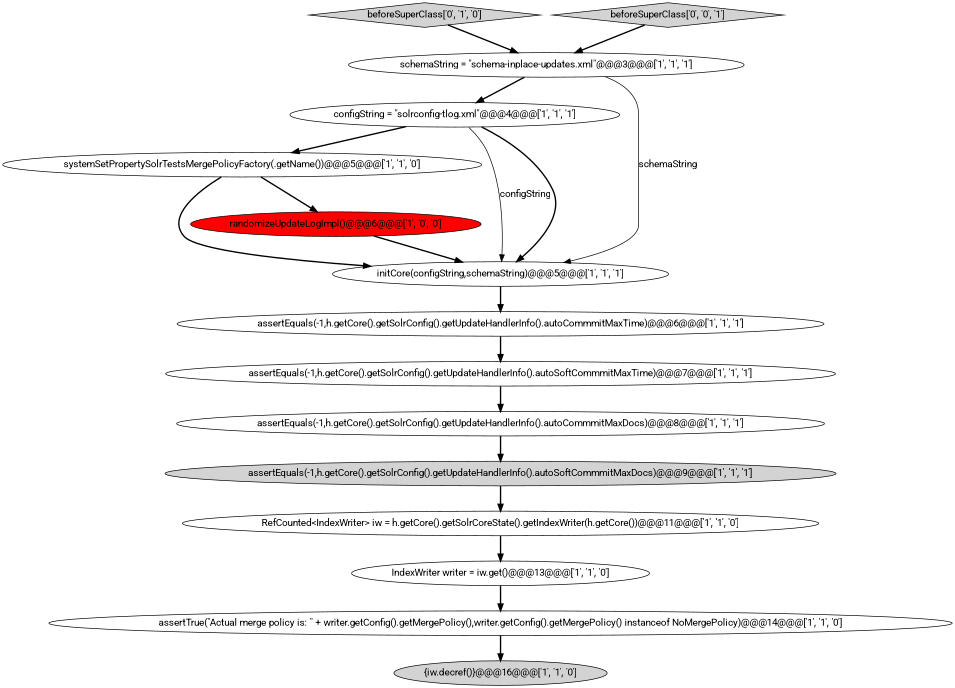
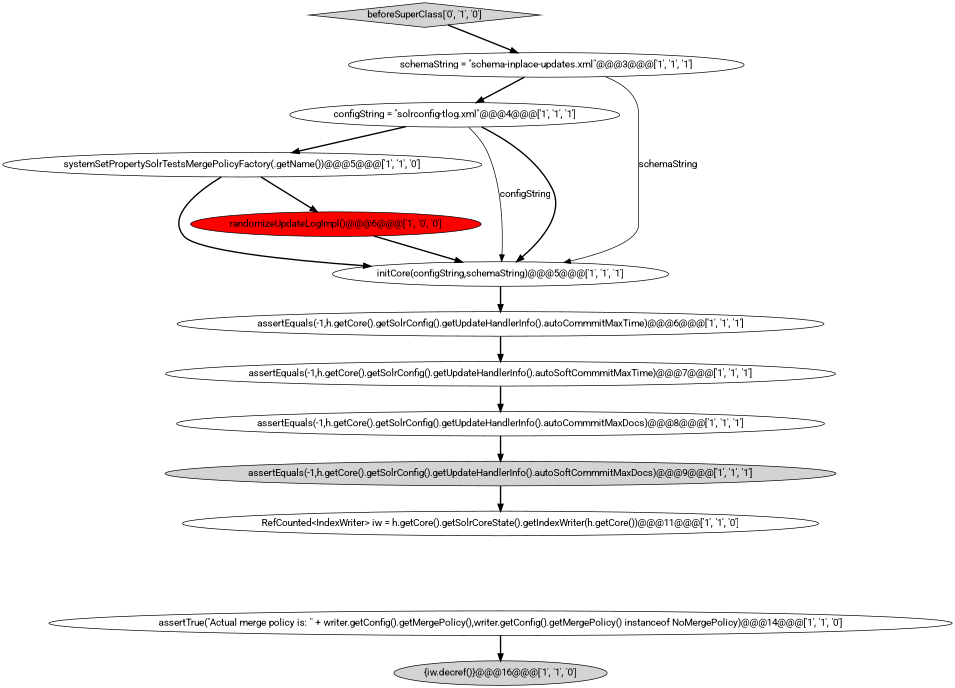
(668, 15) -> none
(501, 573) -> none
